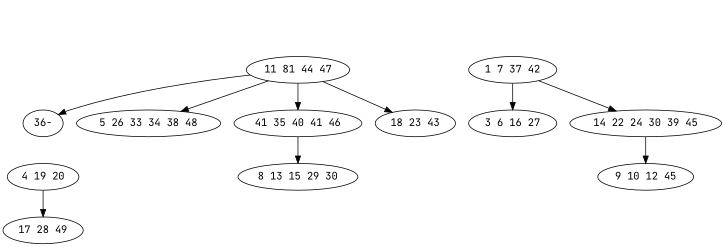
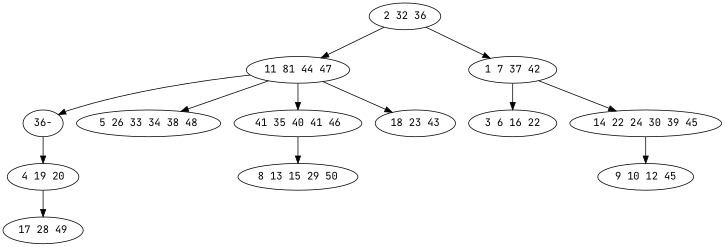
none -> (405, 16)
(513, 123) -> (513, 123)
none -> (43, 146)
(298, 177) -> (298, 177)
